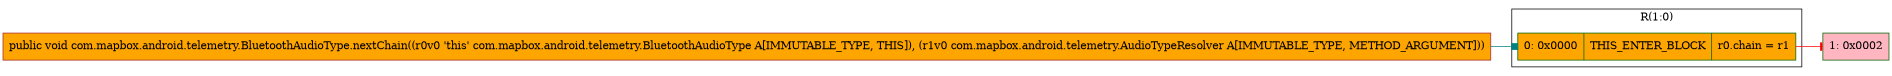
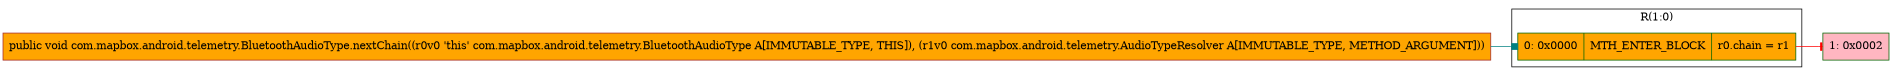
(1648, 46) -> (1648, 46)
